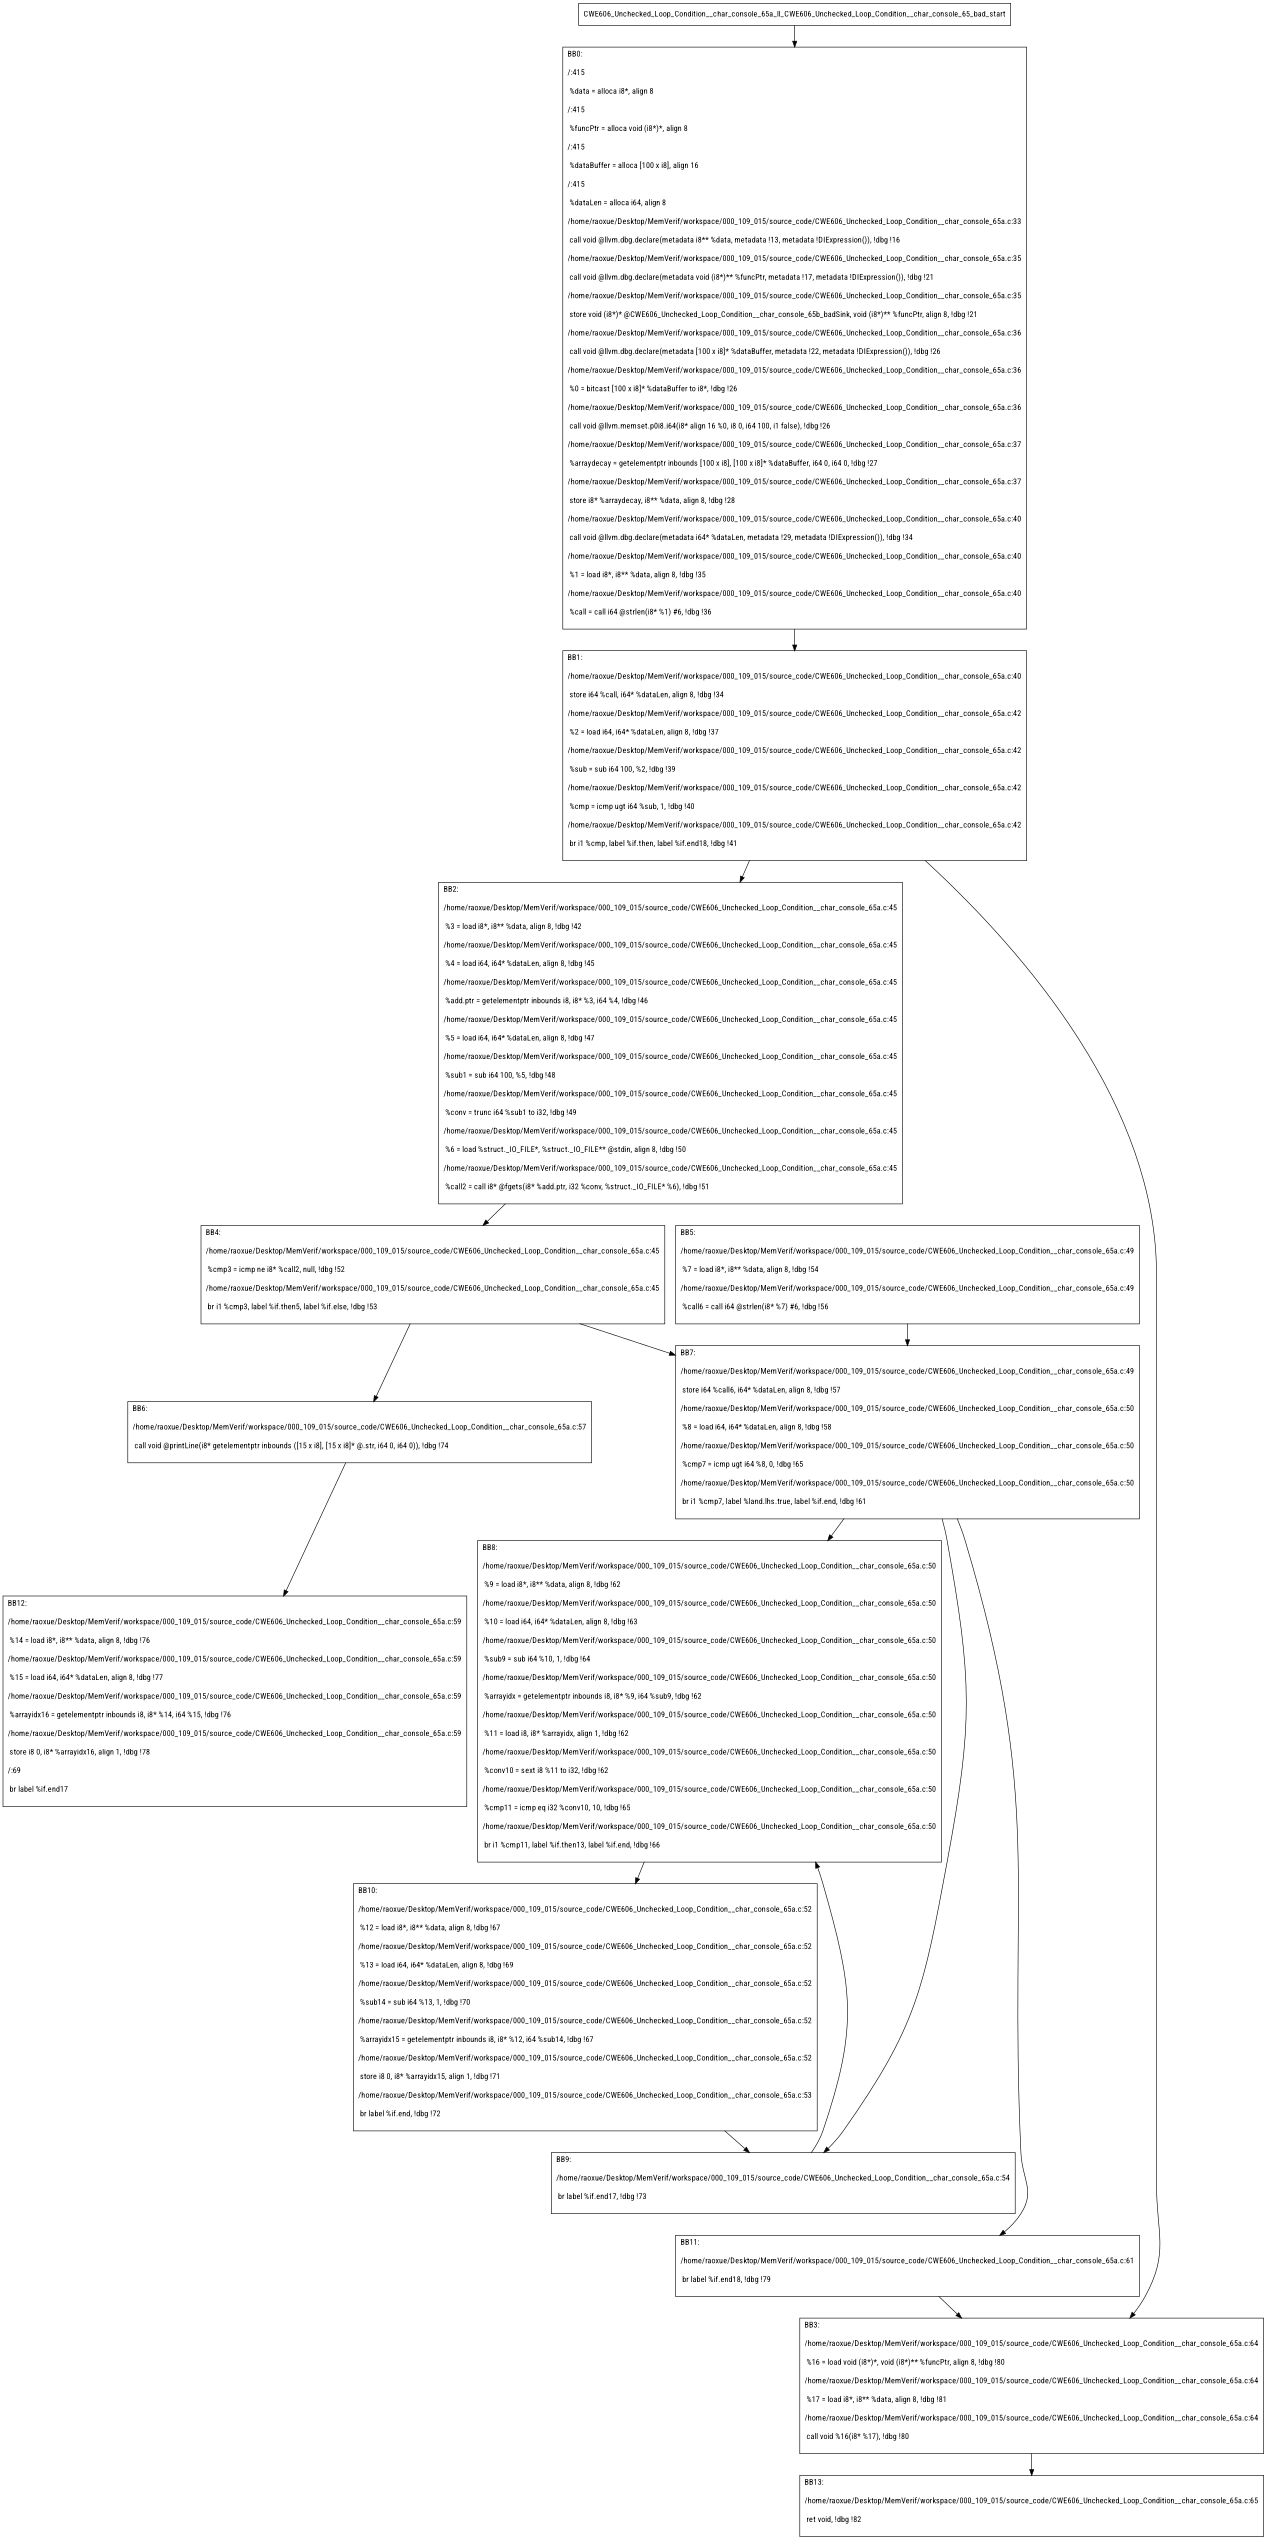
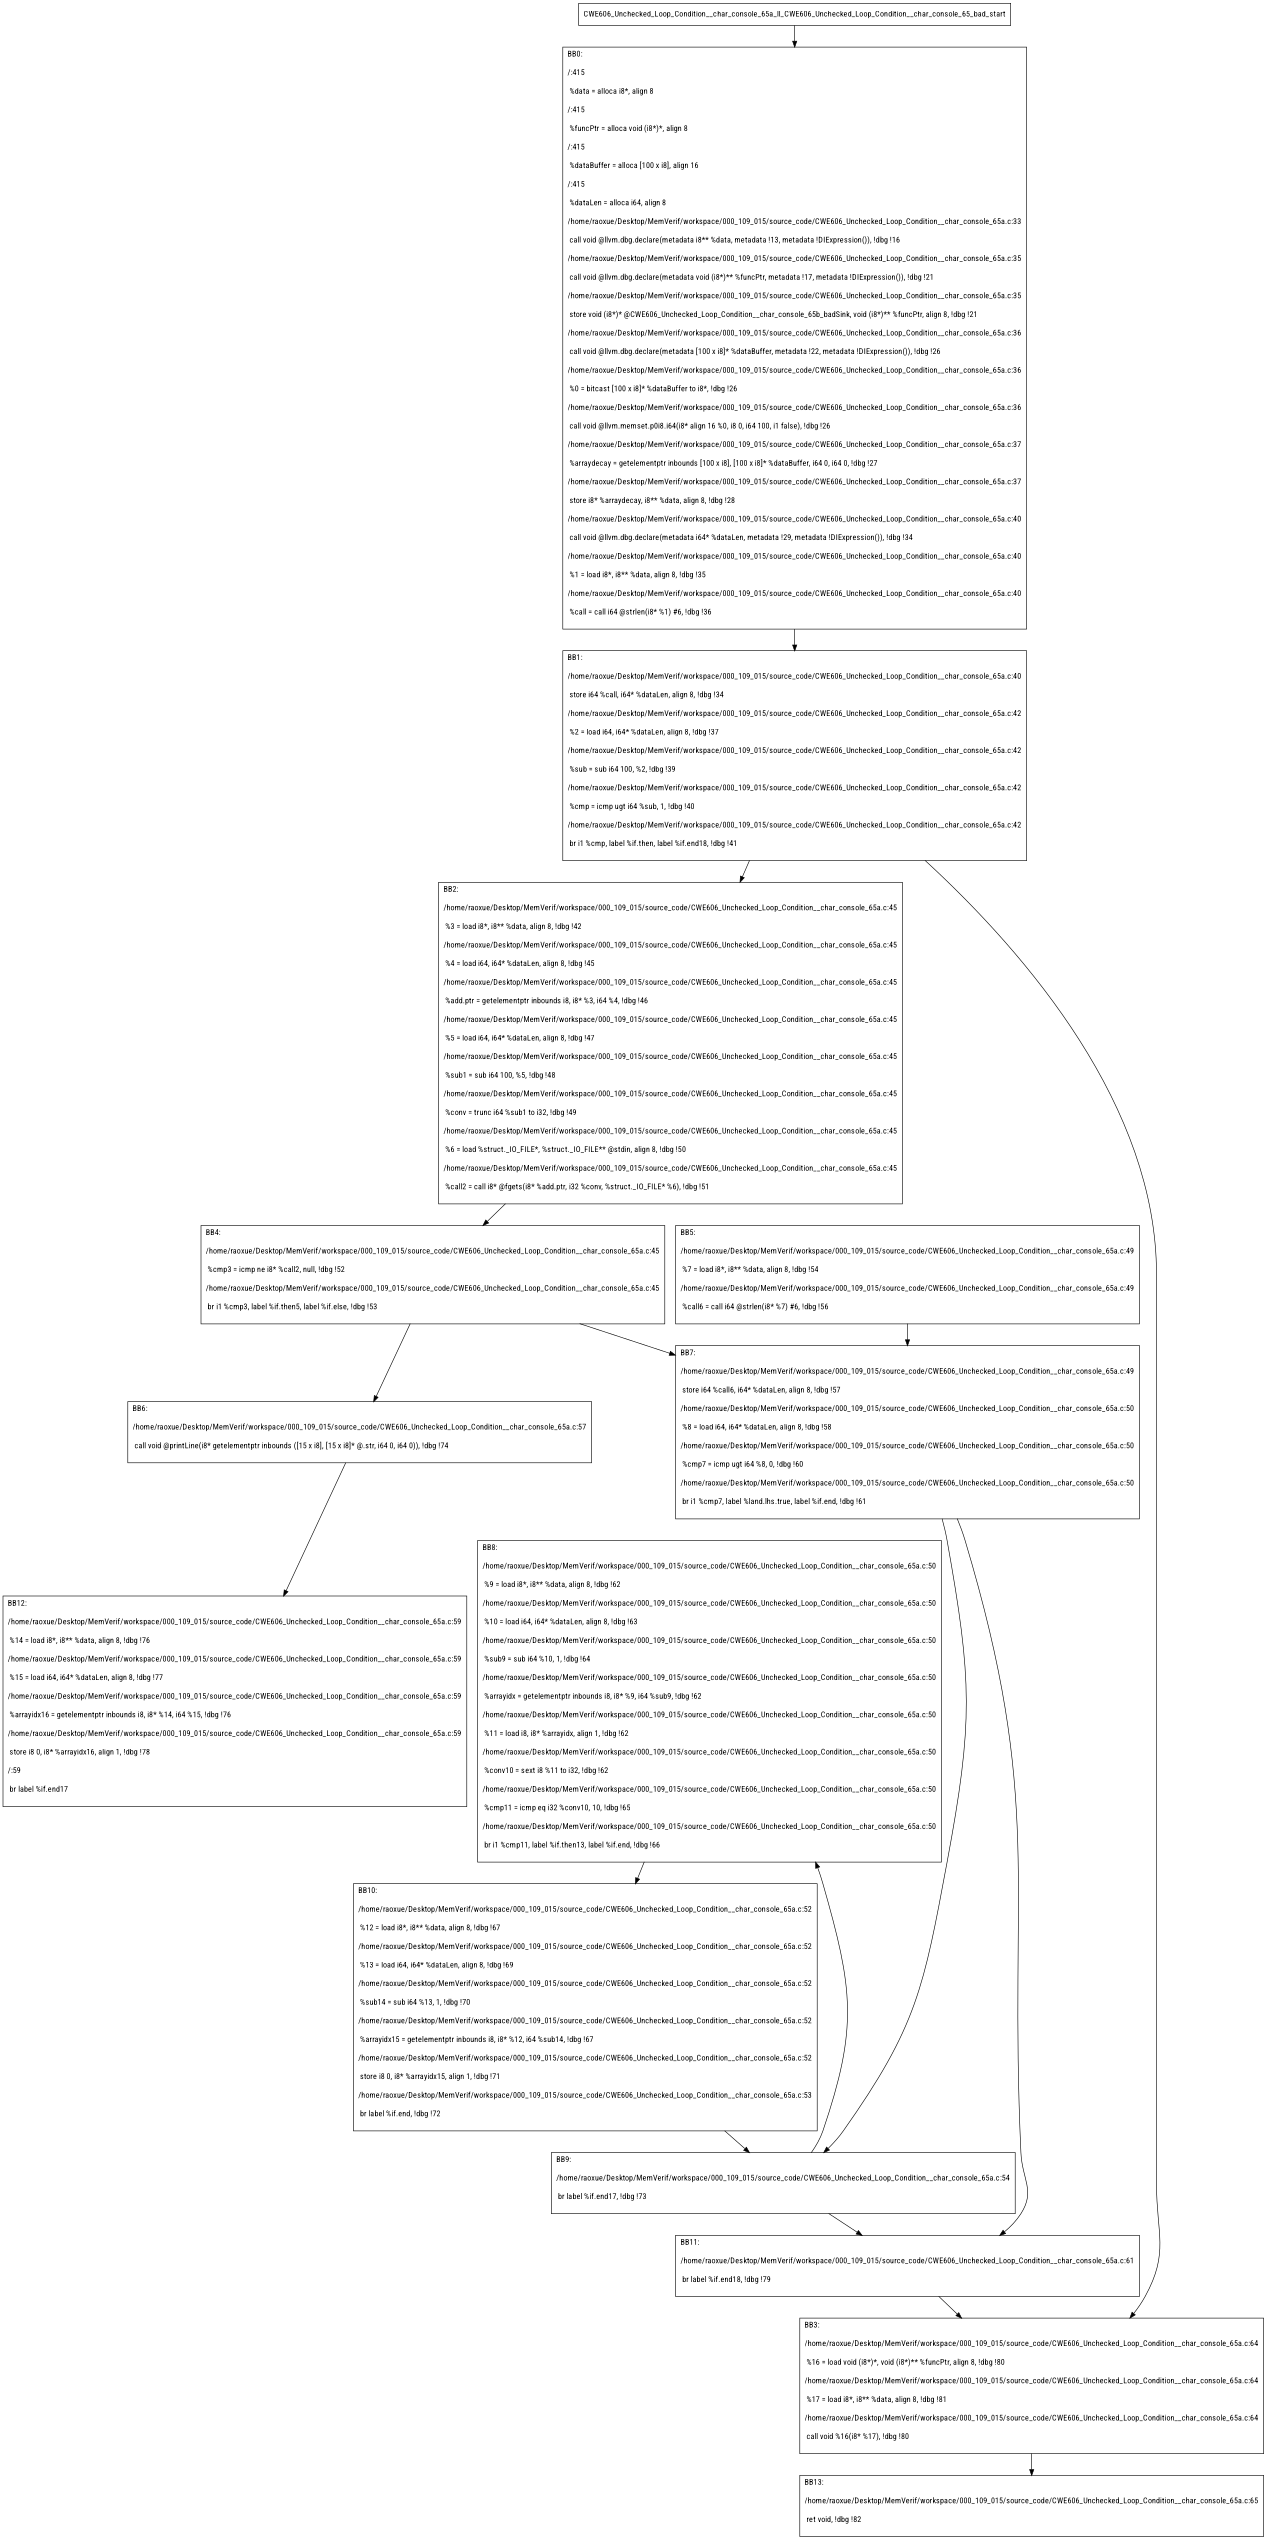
(742, 1464) -> (742, 1464)
(838, 1527) -> none
(14, 1771) -> (14, 1771)
none -> (843, 2223)
